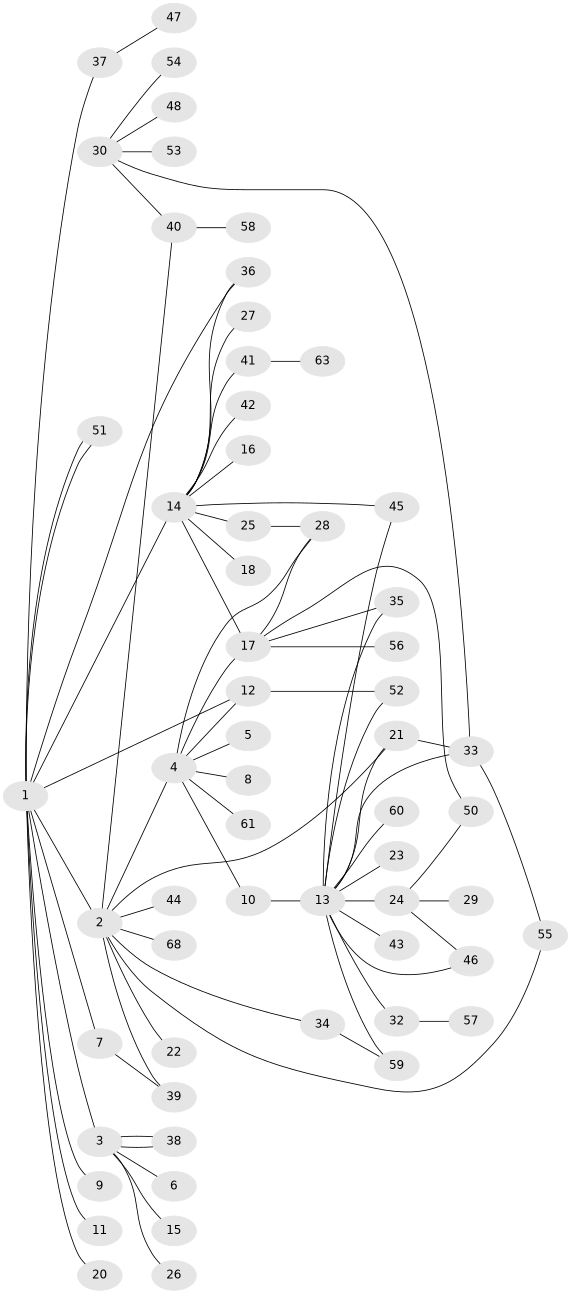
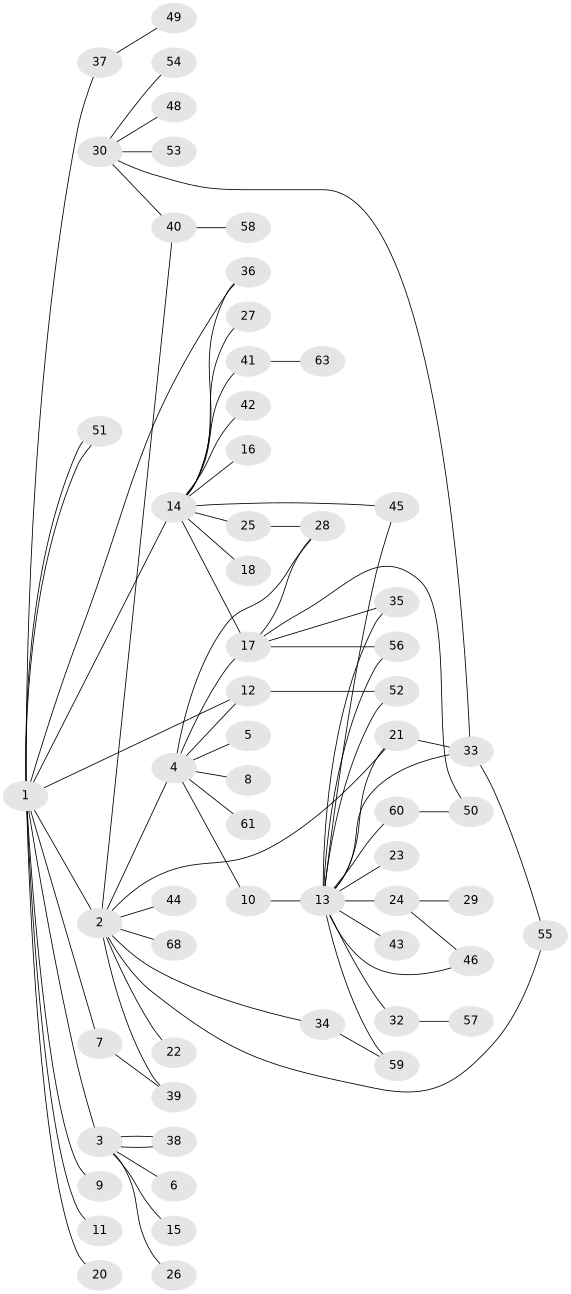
(174, 18) -> (174, 18)
none -> (354, 717)
(436, 858) -> (434, 812)
